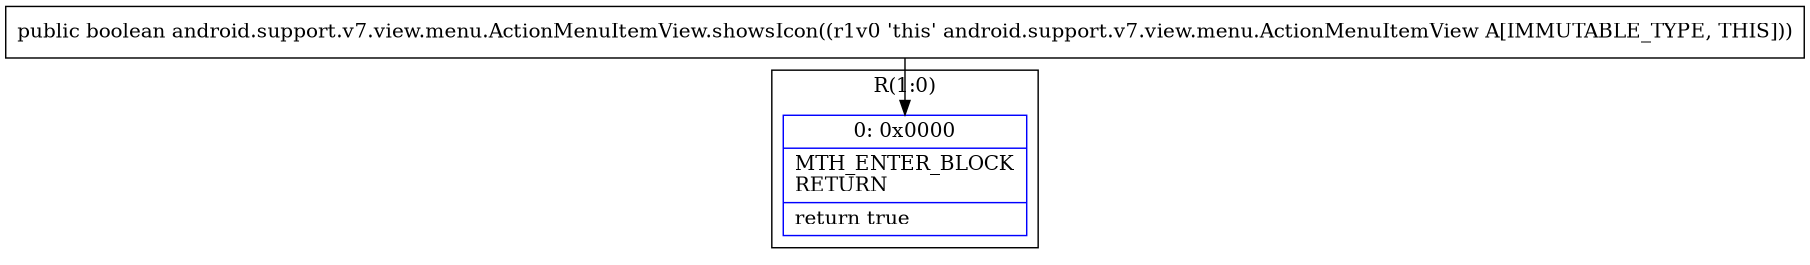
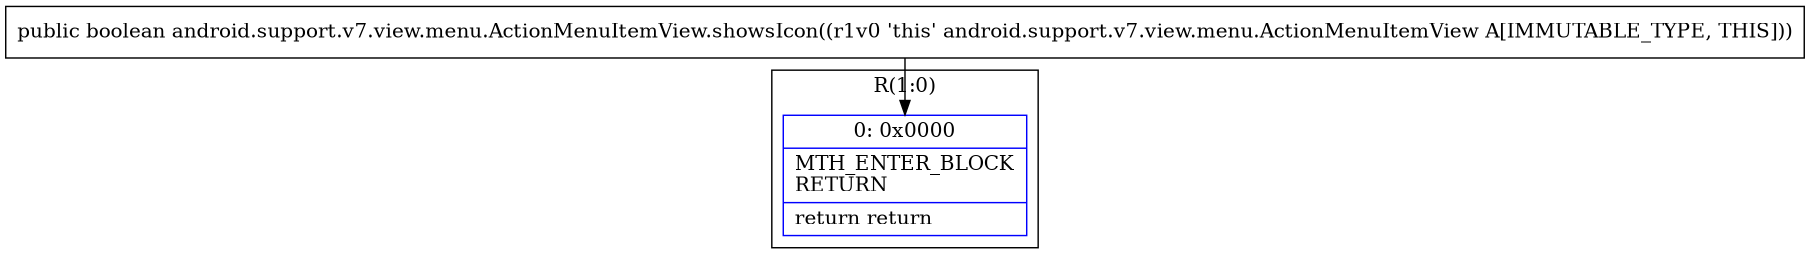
(853, 218) -> (864, 218)
